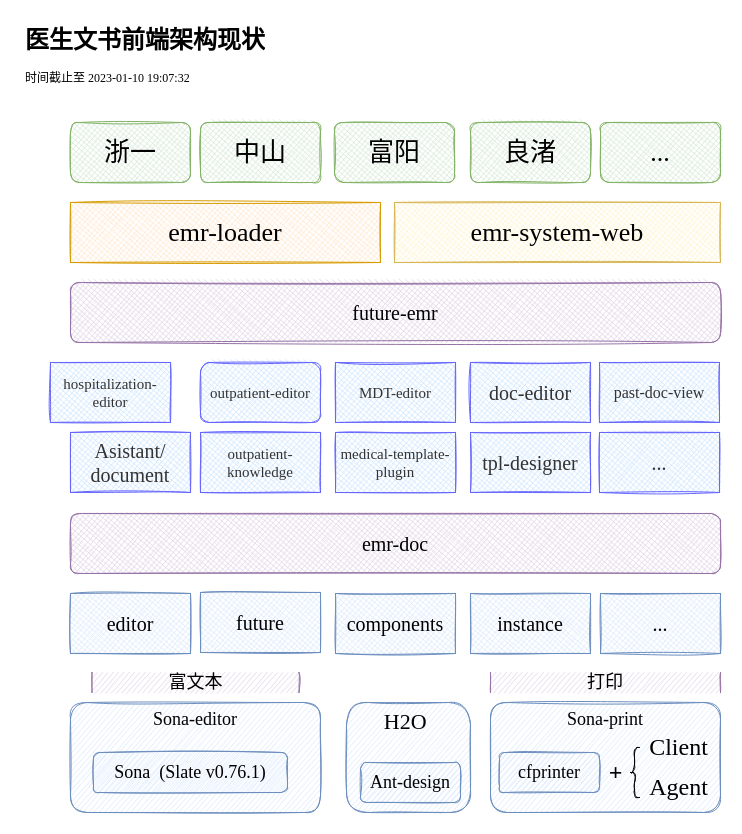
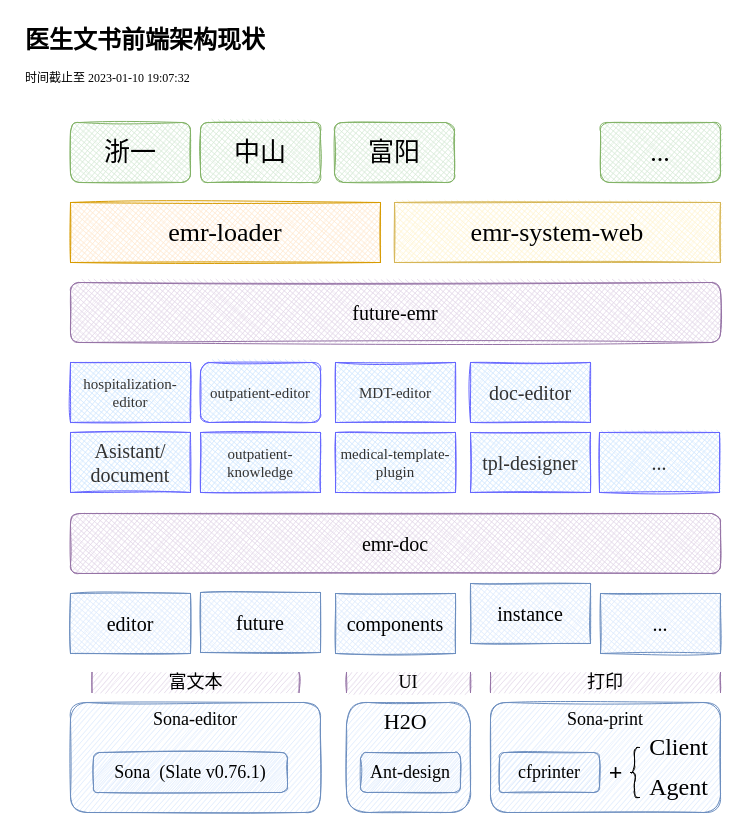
(531, 153) -> none
(111, 393) -> (131, 393)
(660, 393) -> none
(531, 624) -> (531, 614)
none -> (409, 683)
(411, 783) -> (411, 773)
